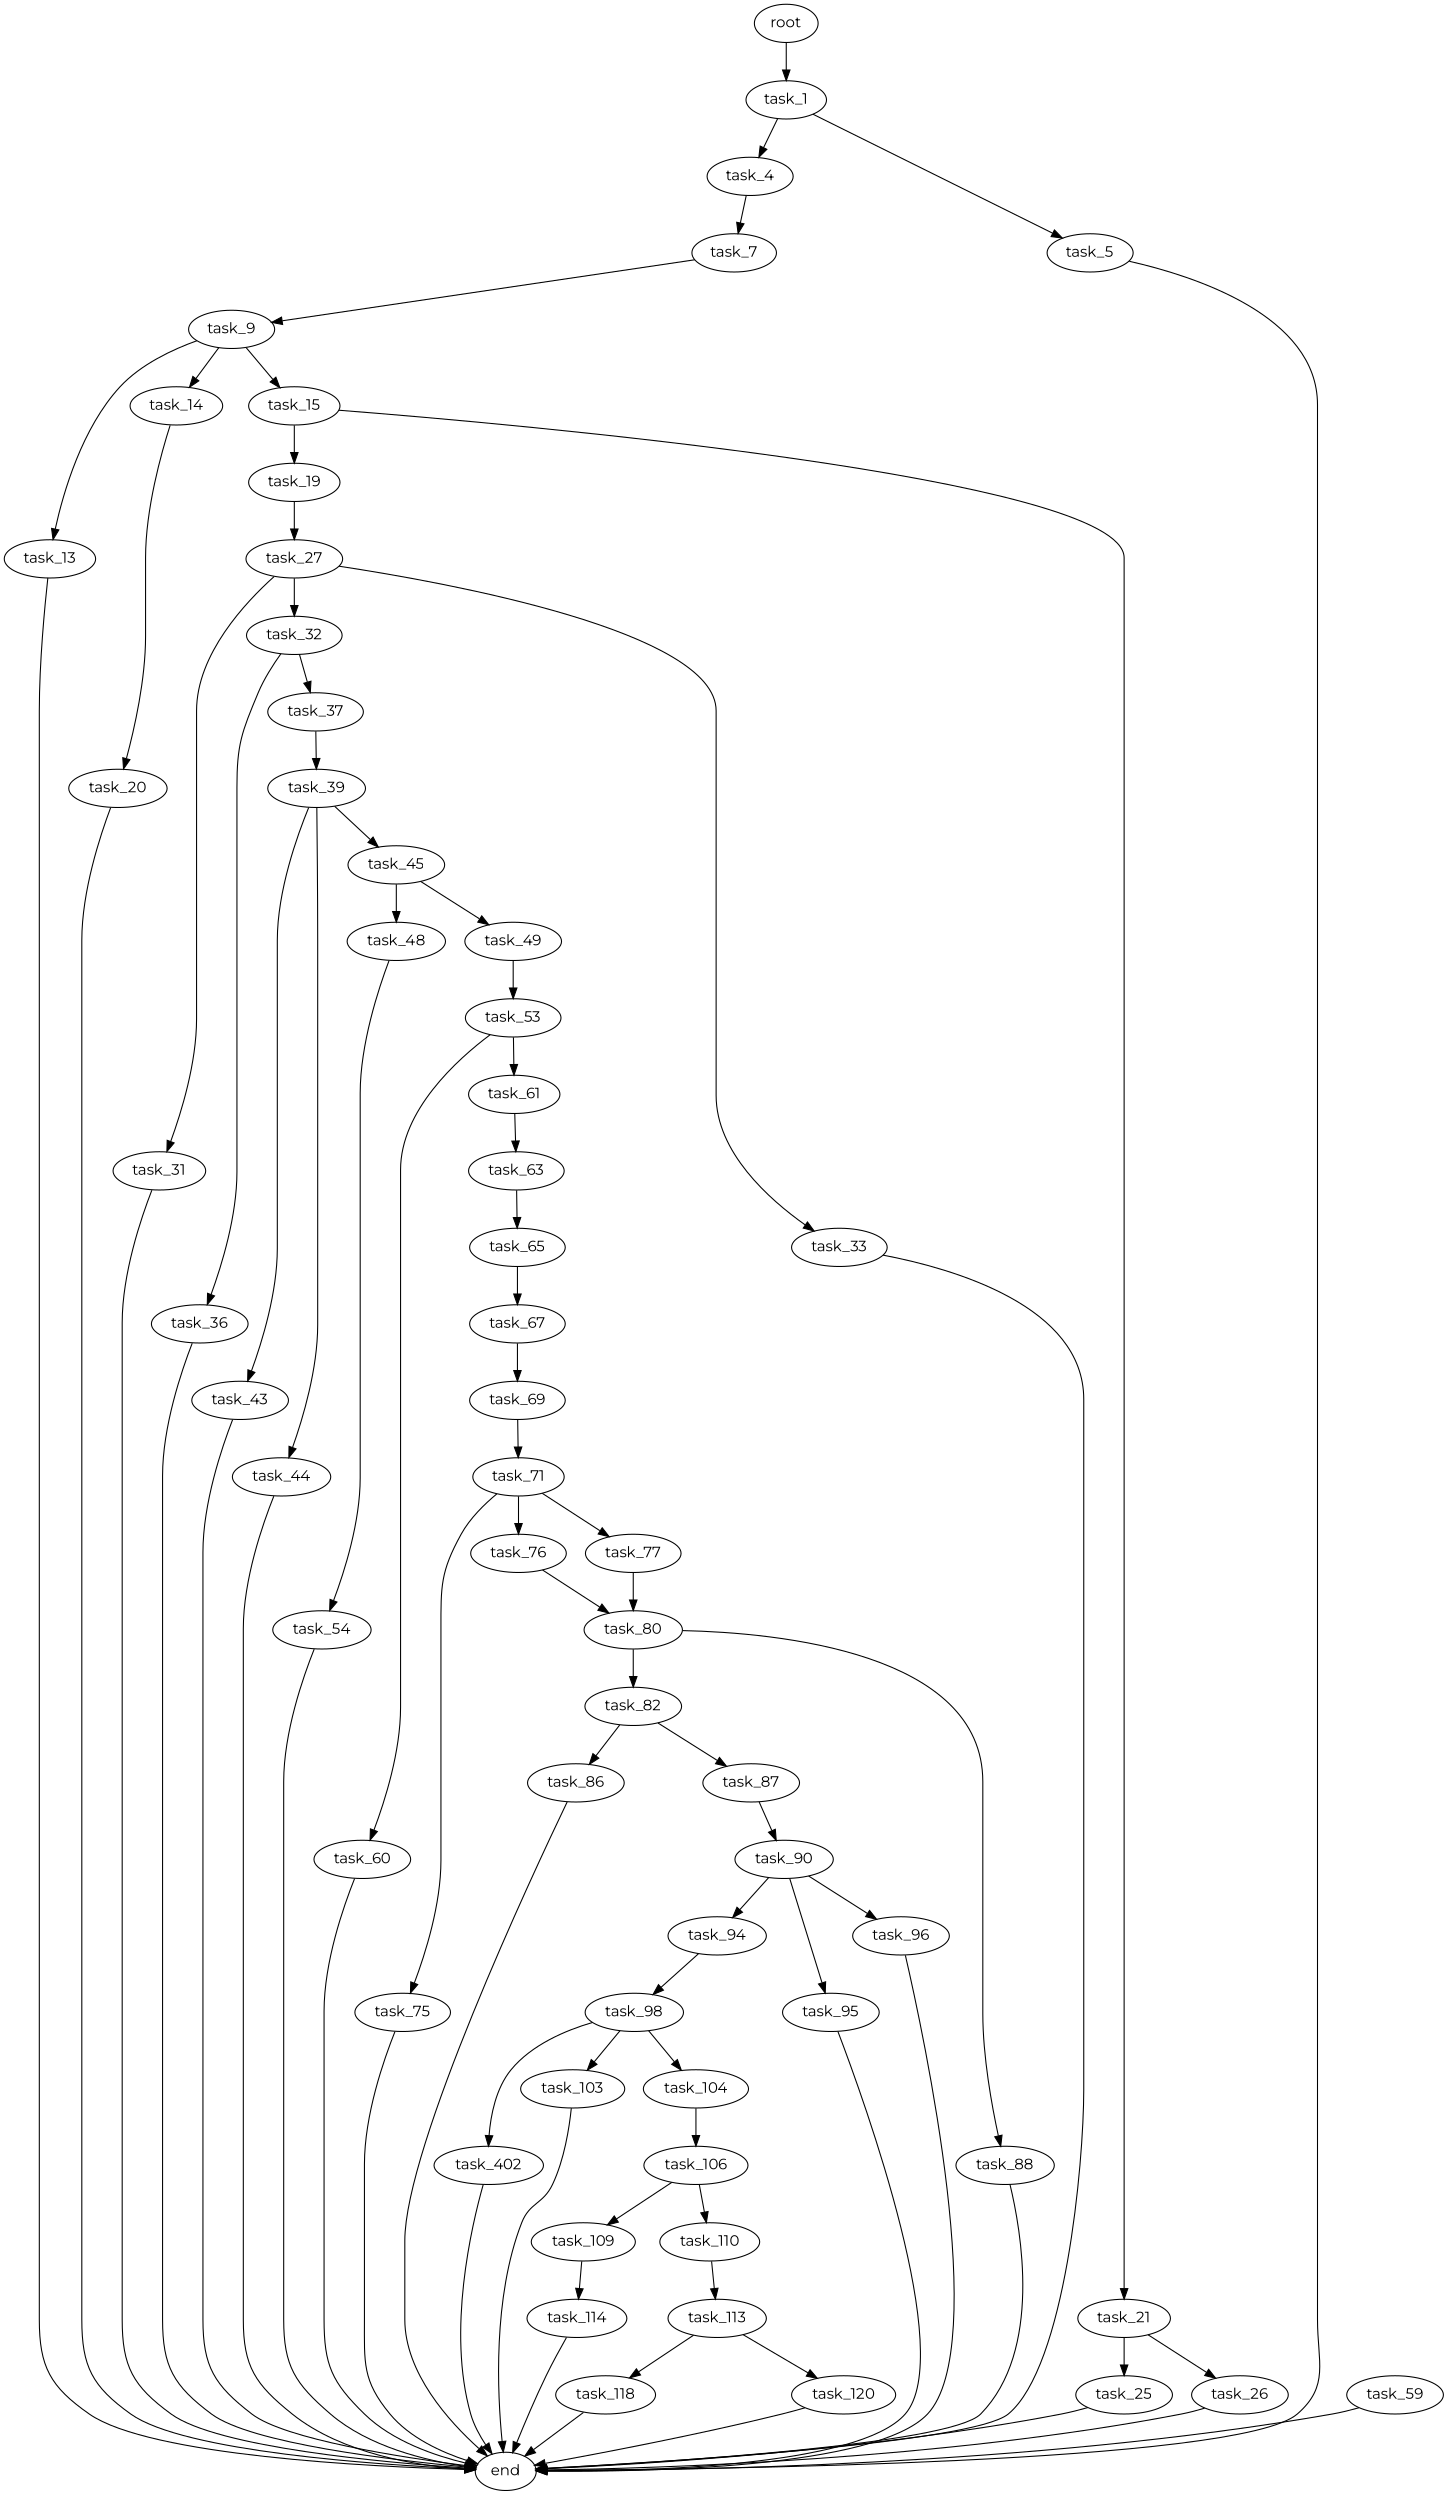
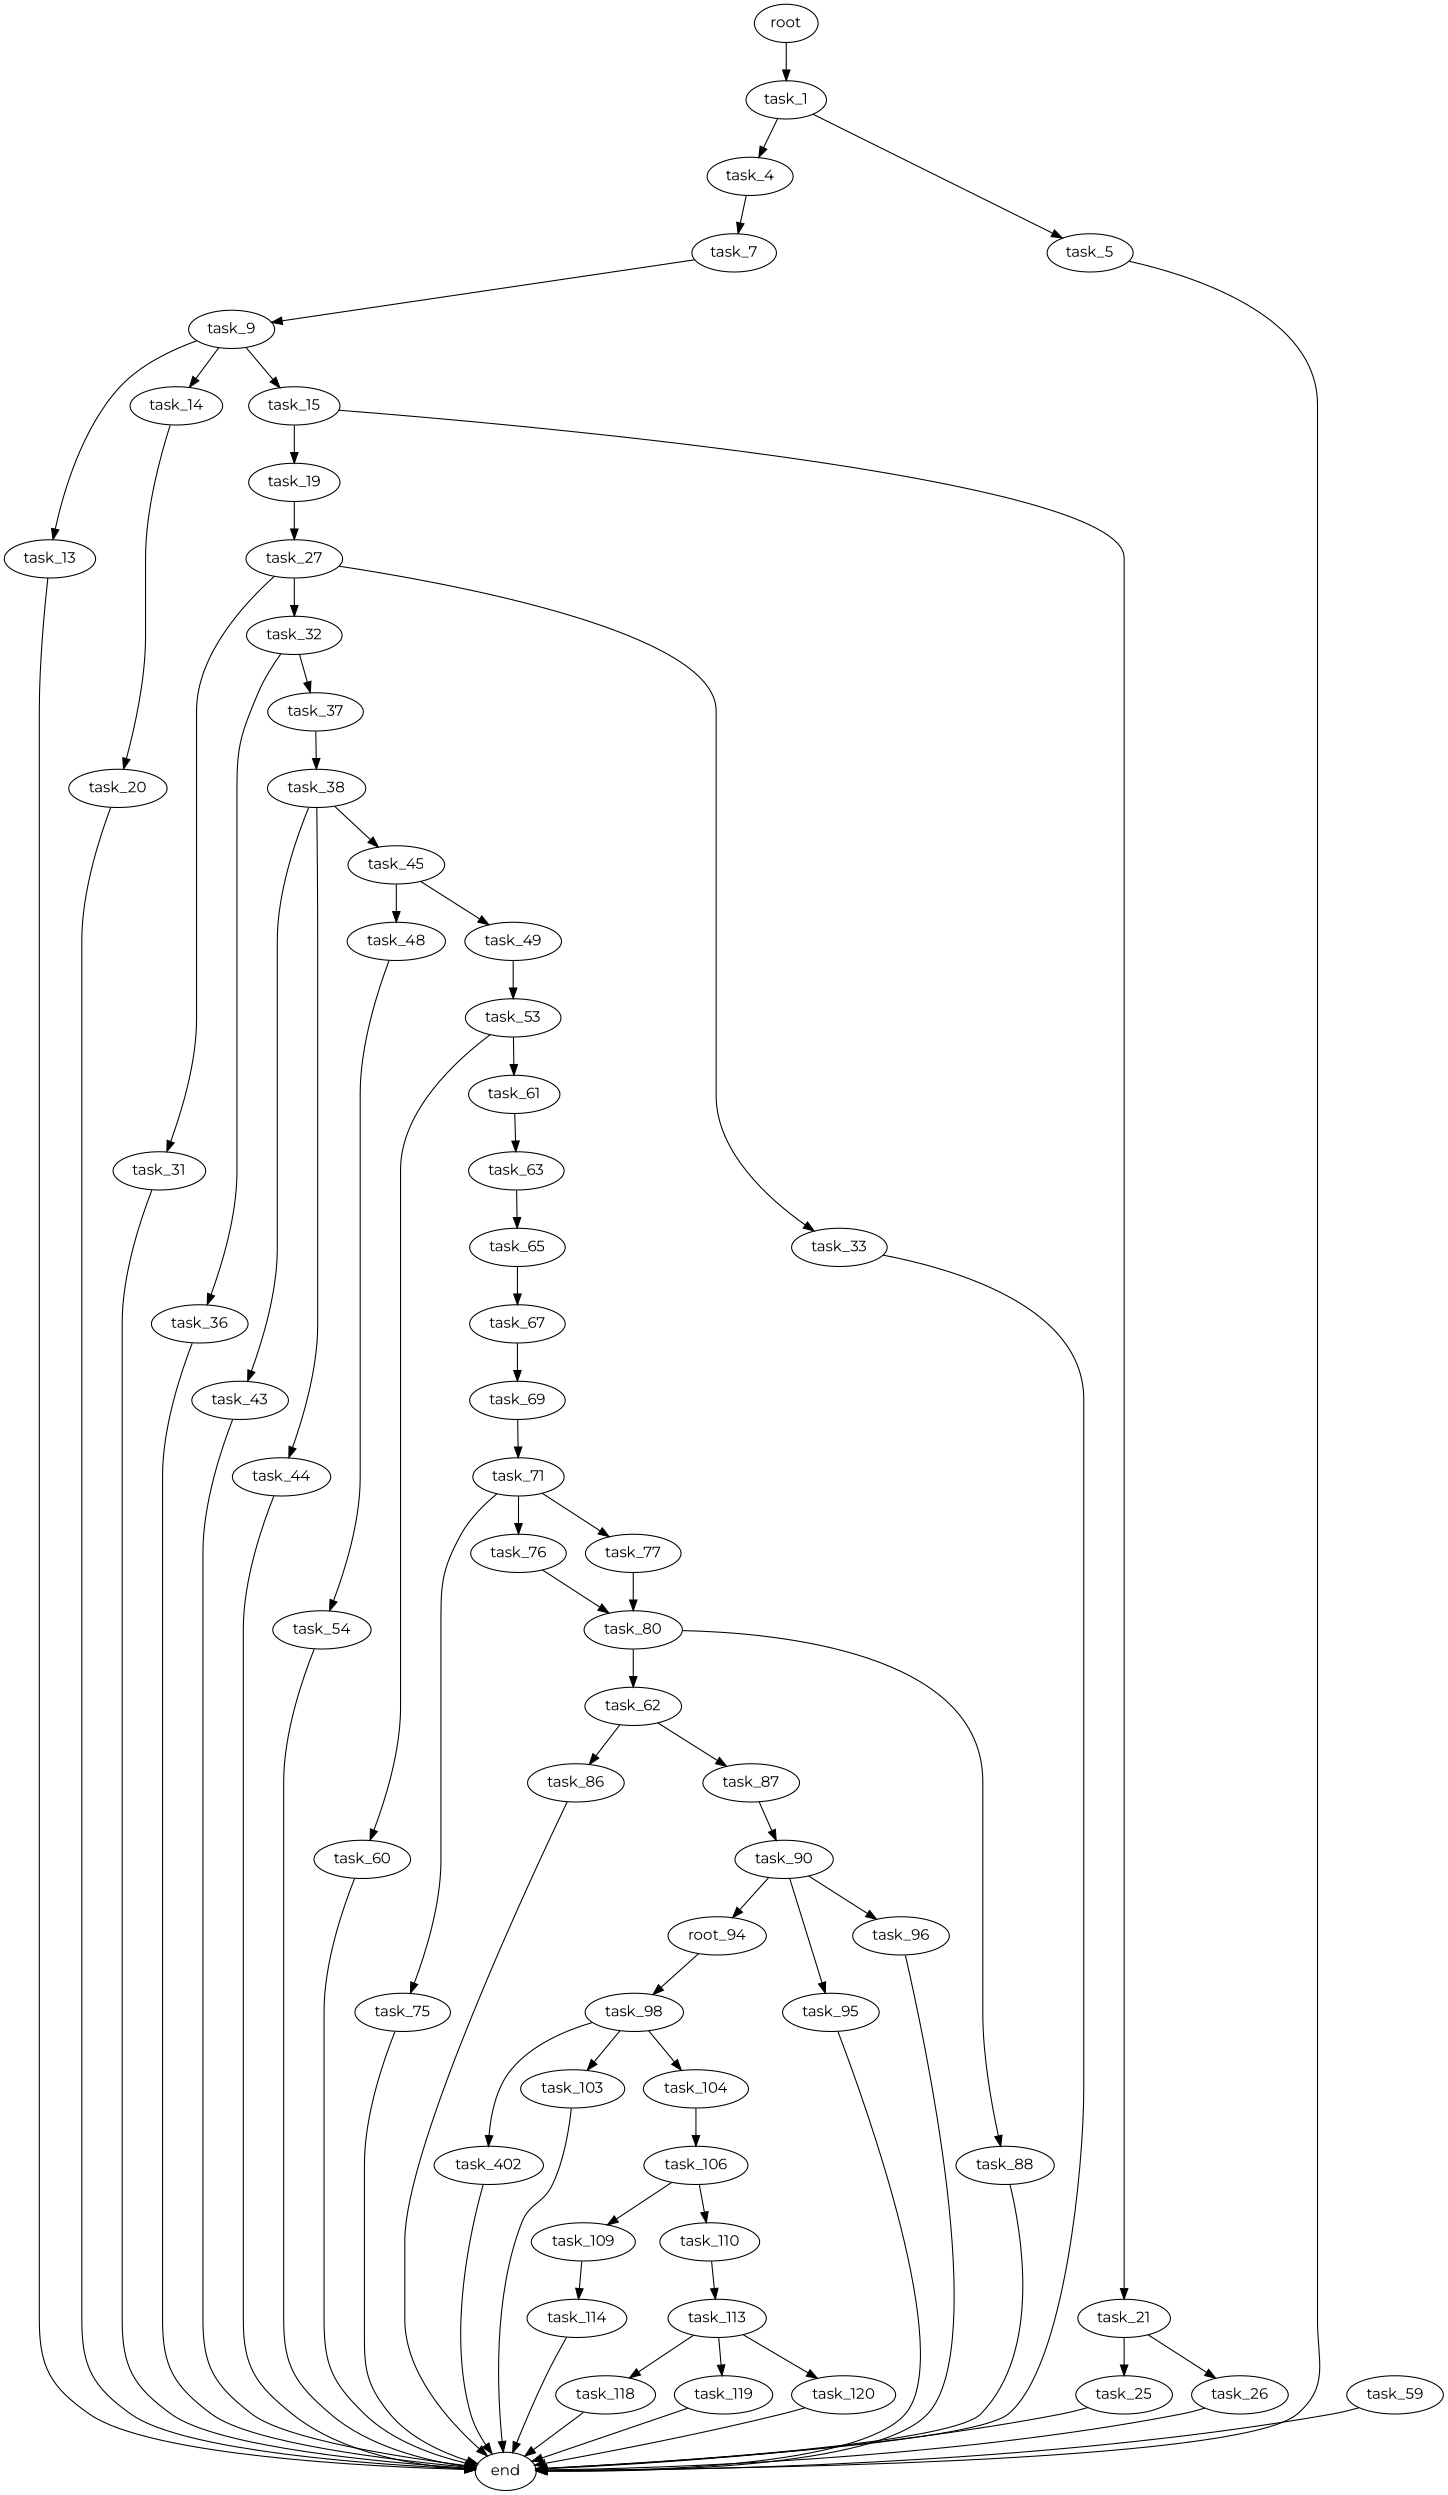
(317, 788) -> (317, 788)
(633, 1706) -> (633, 1706)
(717, 1936) -> (717, 1936)
none -> (724, 2395)
